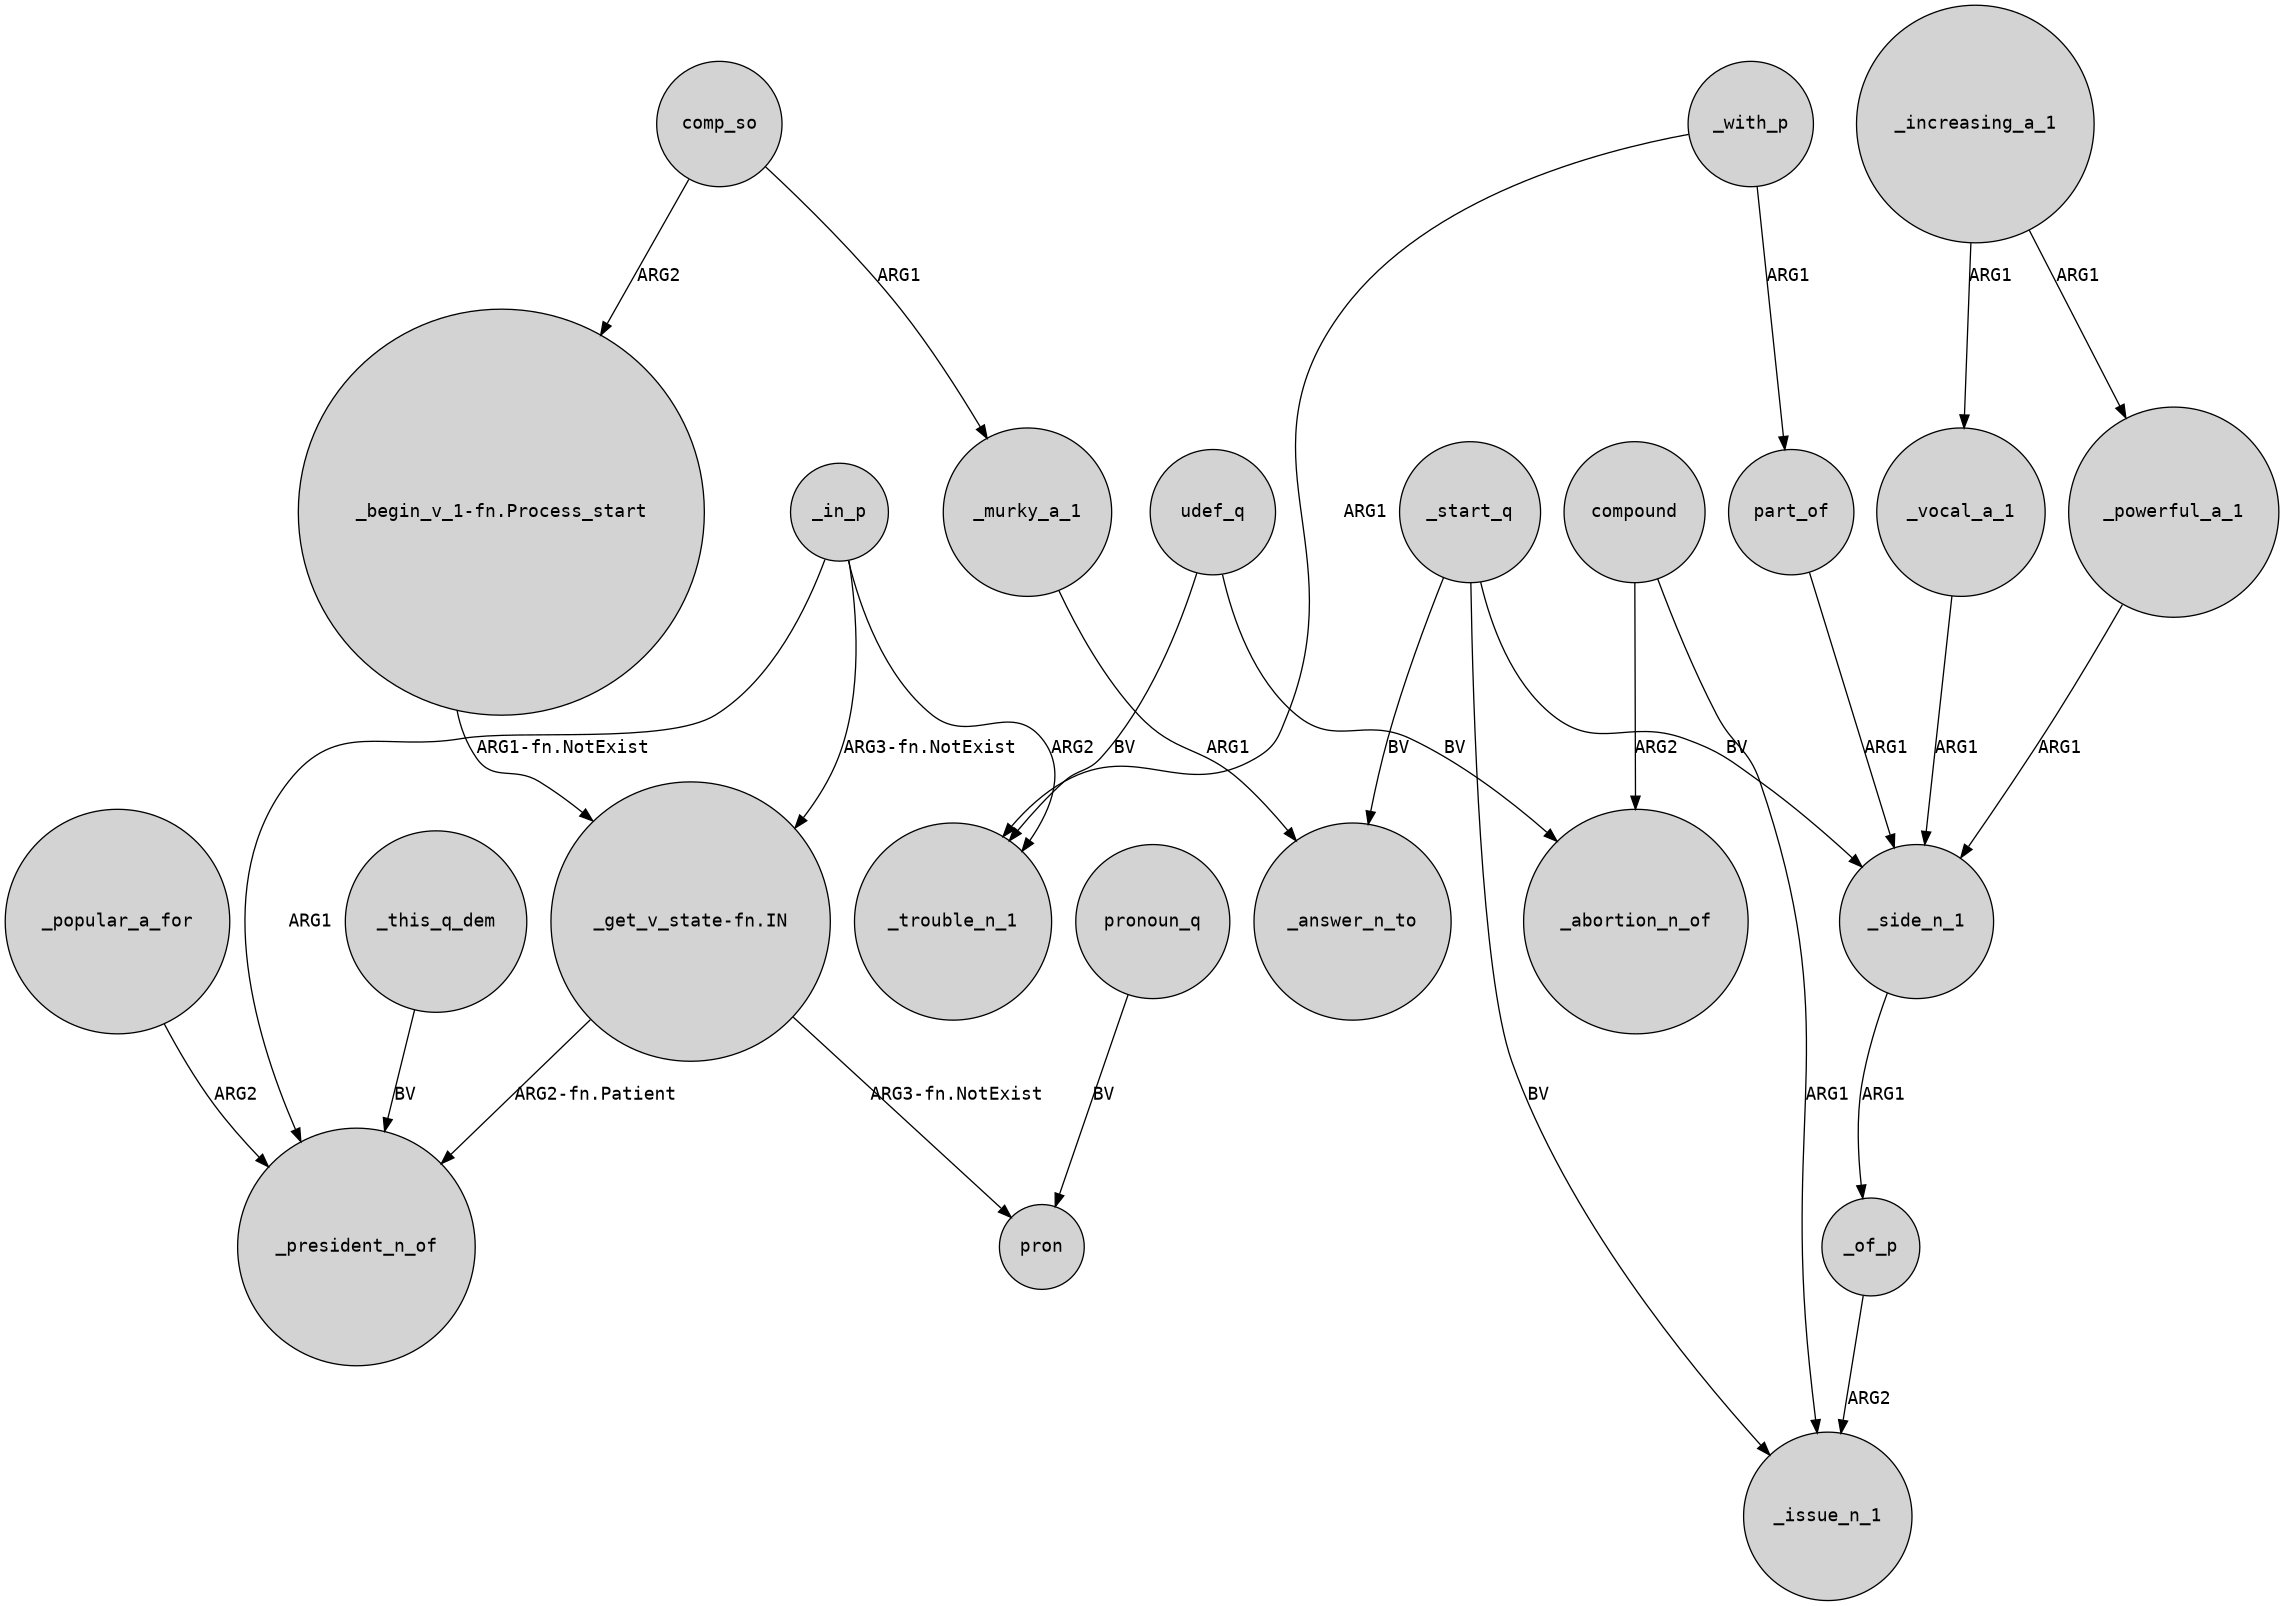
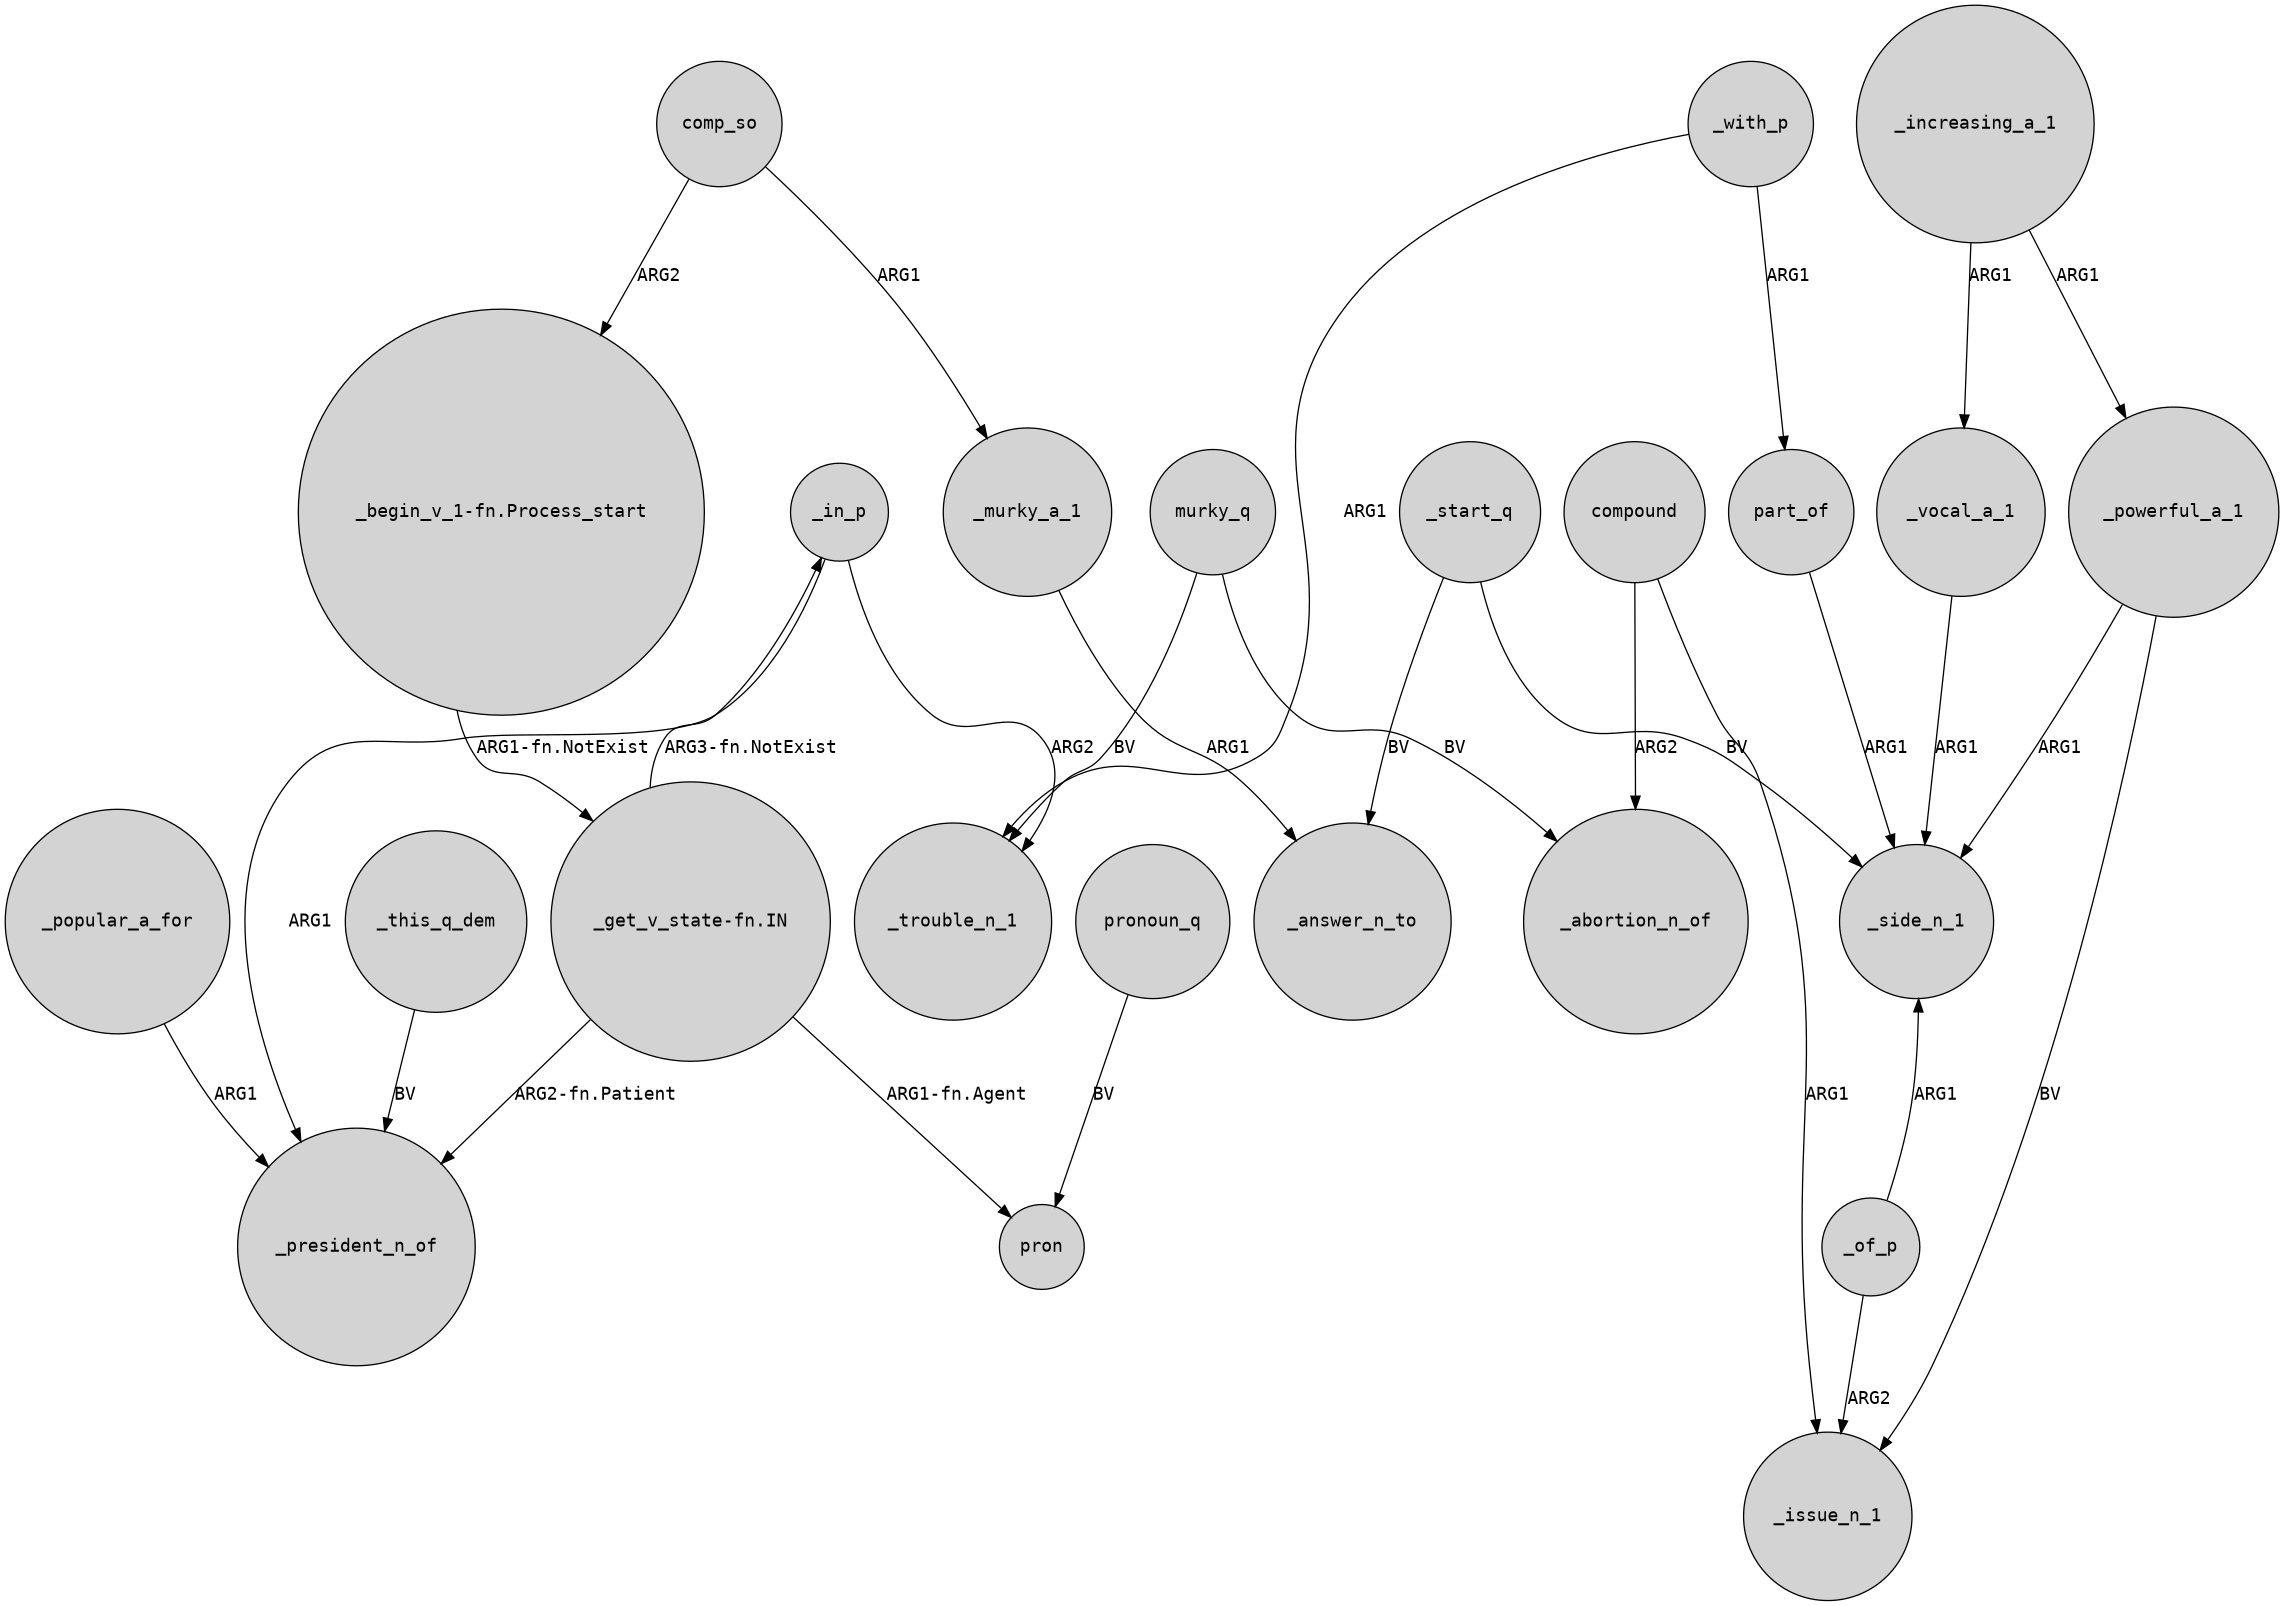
(1213, 512) -> (1213, 512)
(853, 695) -> (739, 691)
(1509, 1051) -> (2054, 1039)
(1861, 1087) -> (1911, 1107)
(236, 1095) -> (236, 1095)
(957, 1095) -> (957, 1095)
